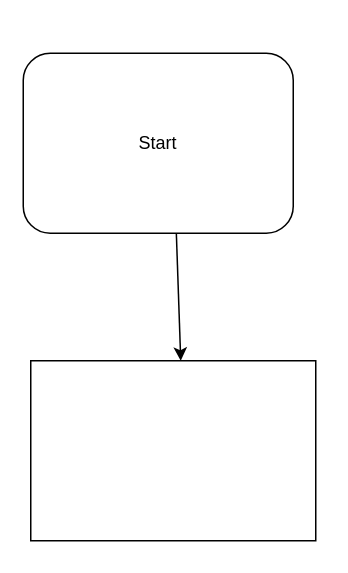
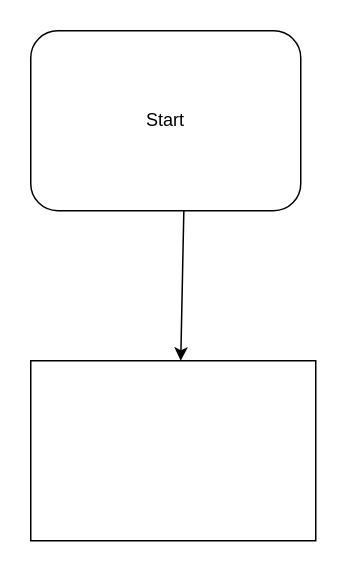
(158, 143) -> (166, 121)
